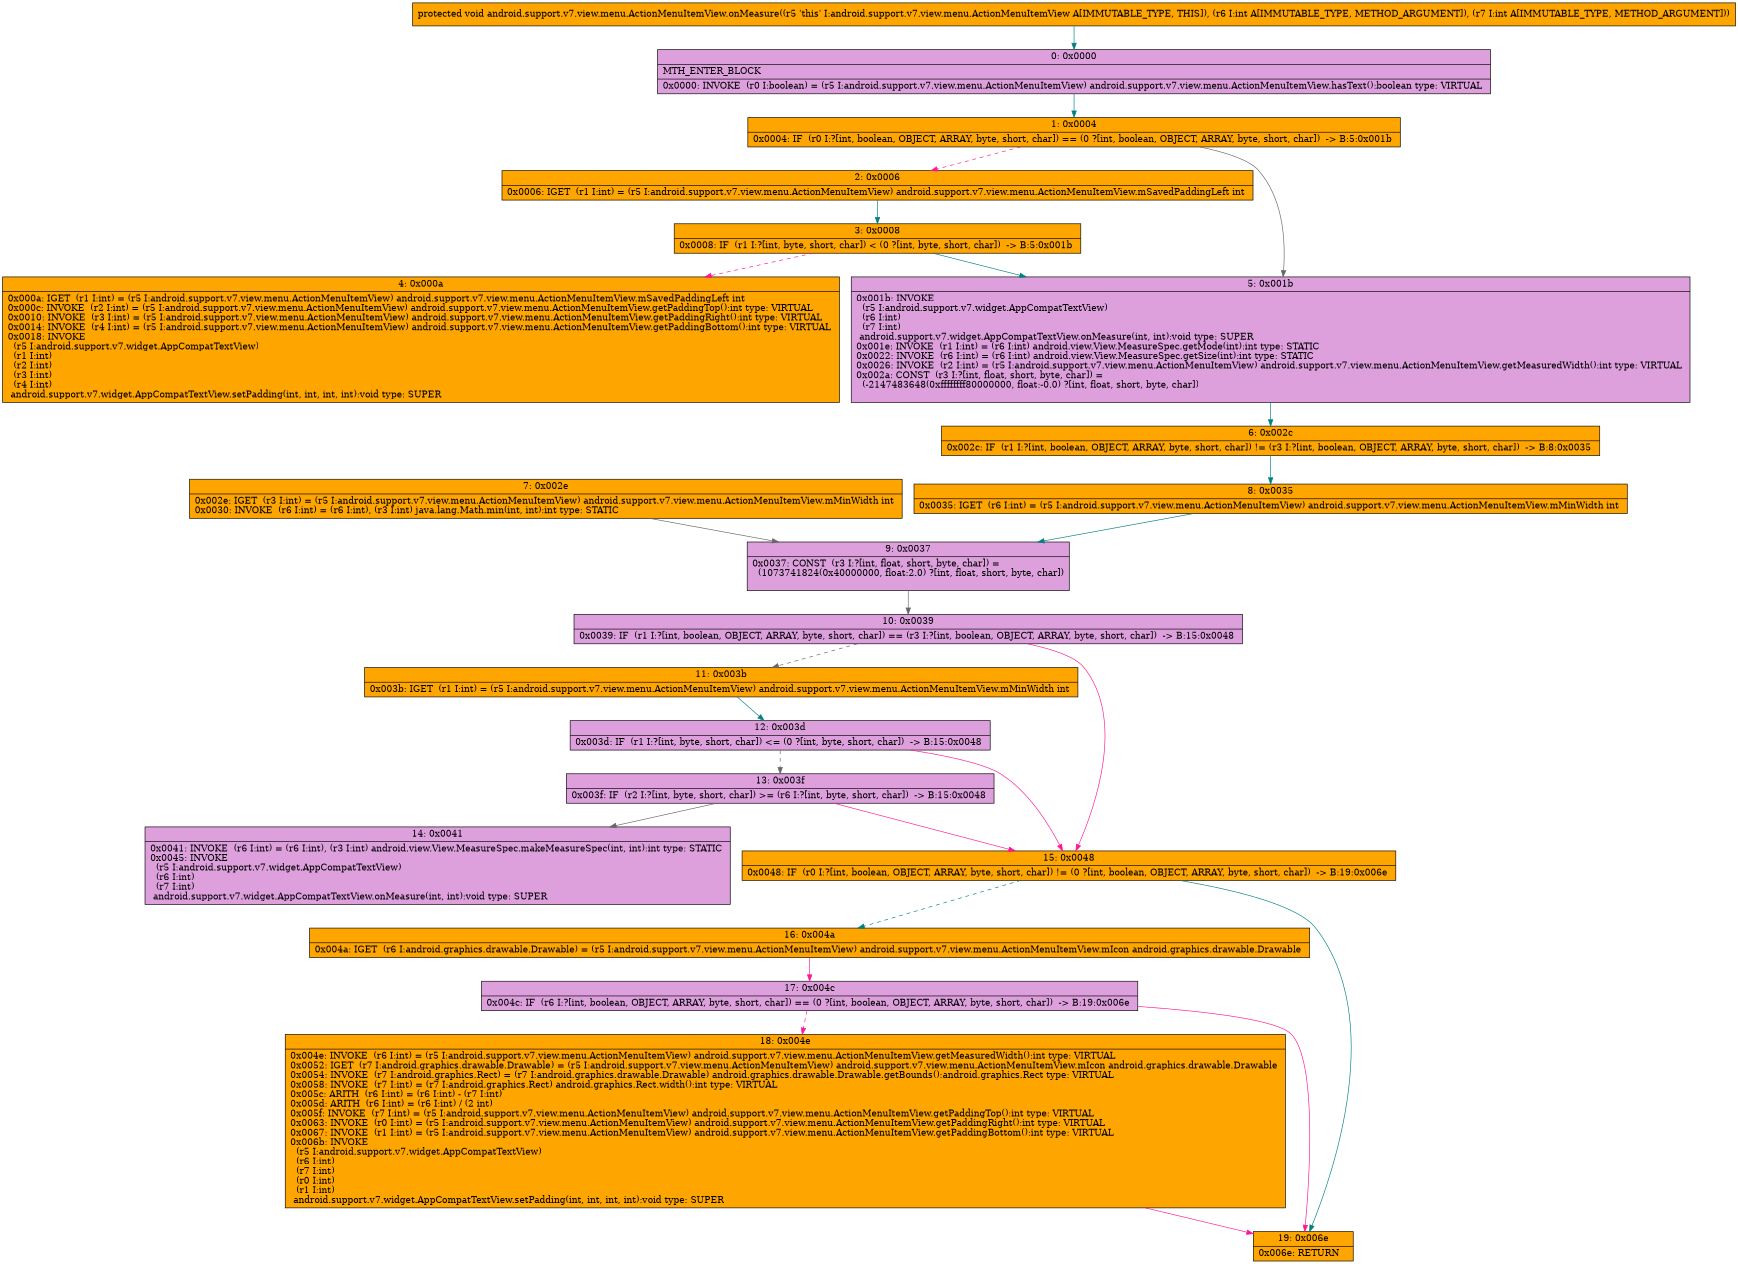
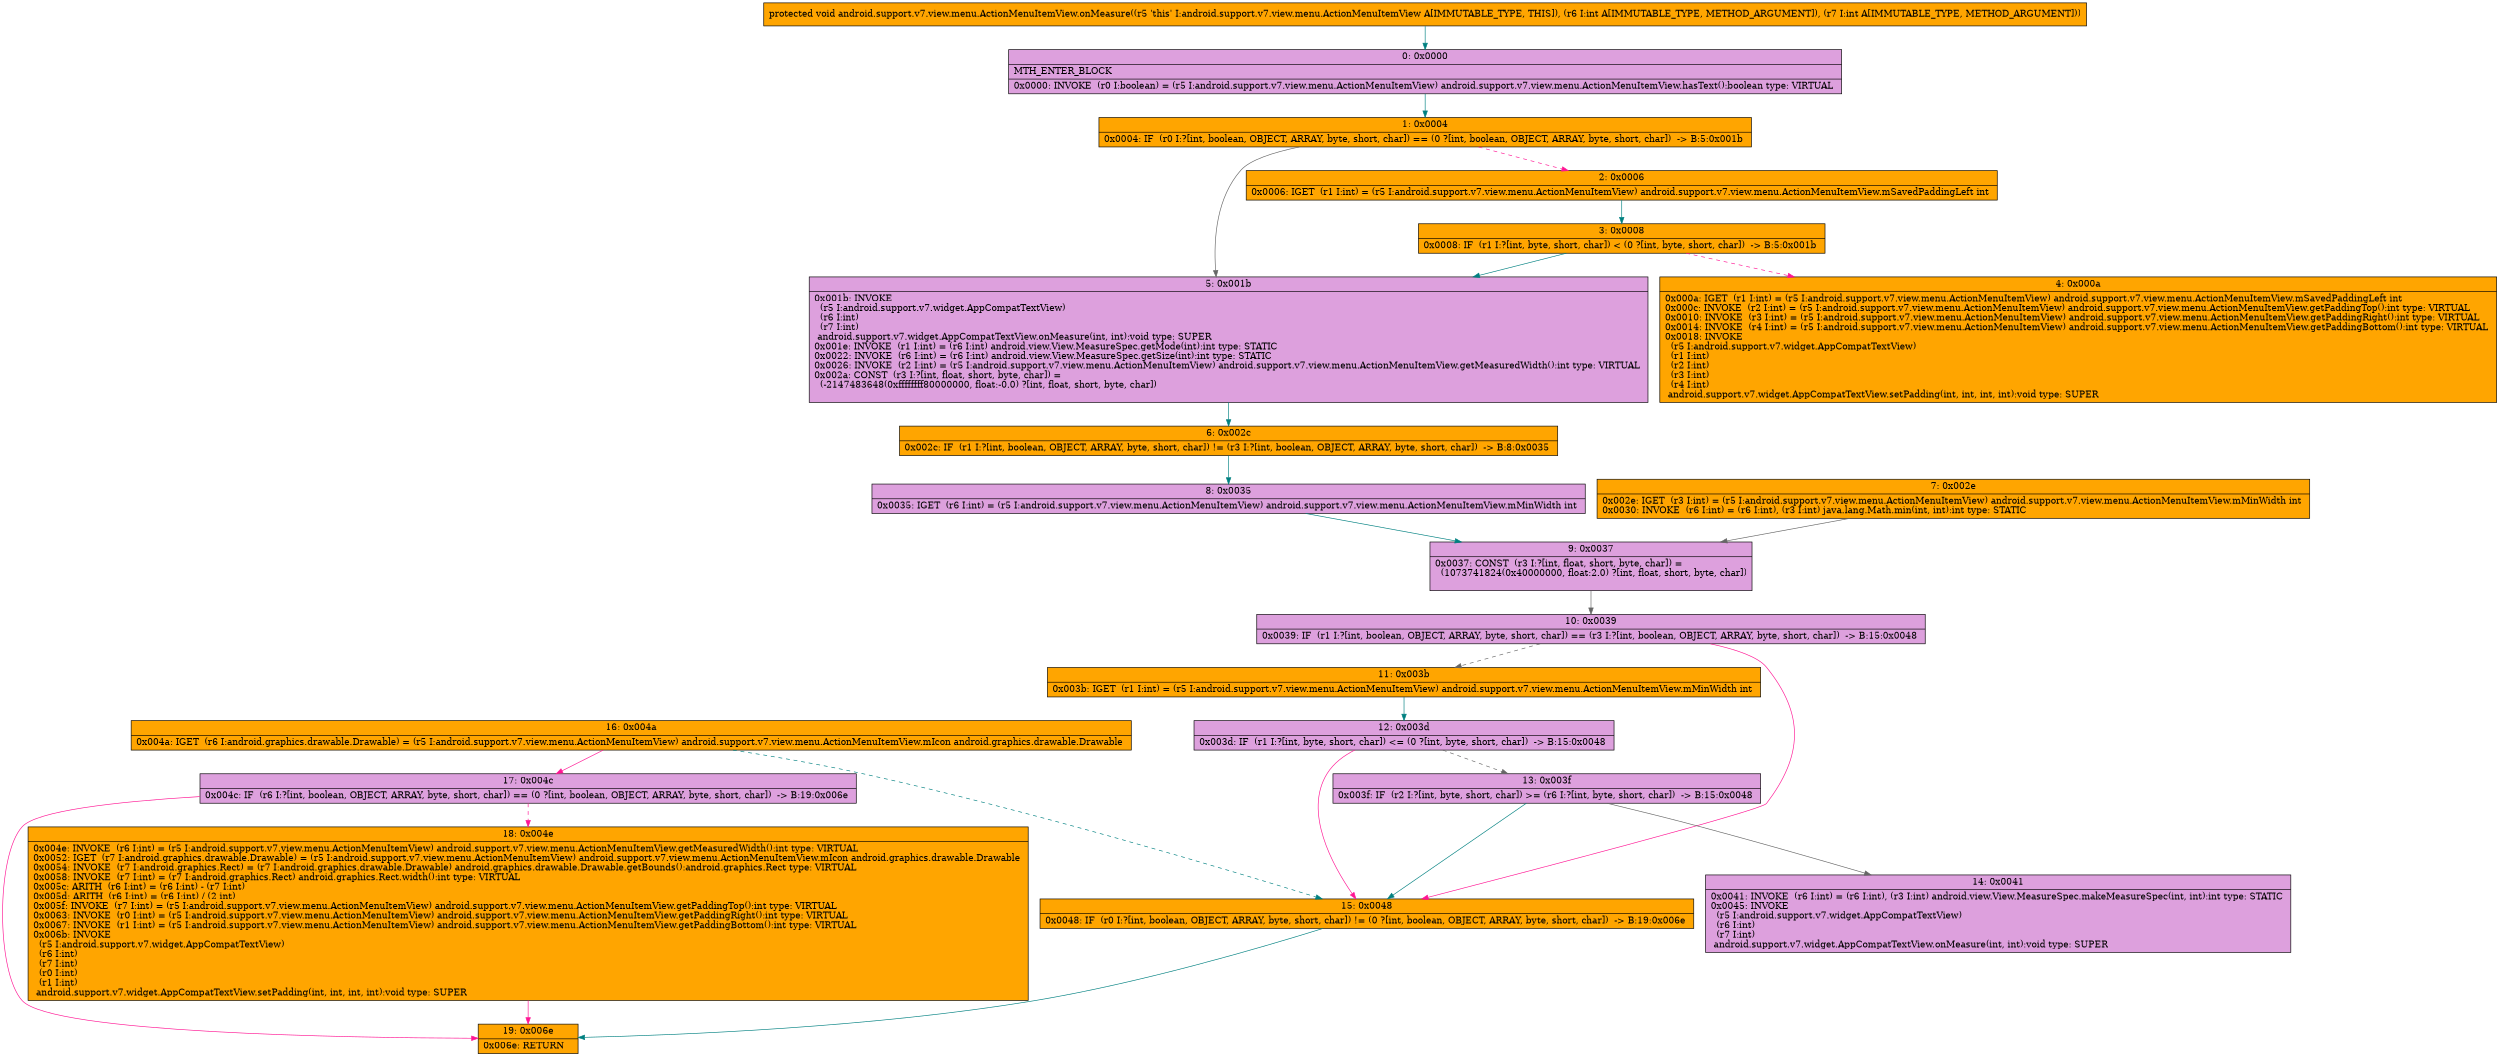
(1271, 499) -> (1229, 499)
(921, 826) -> (1460, 849)
(943, 903) -> (1027, 814)
